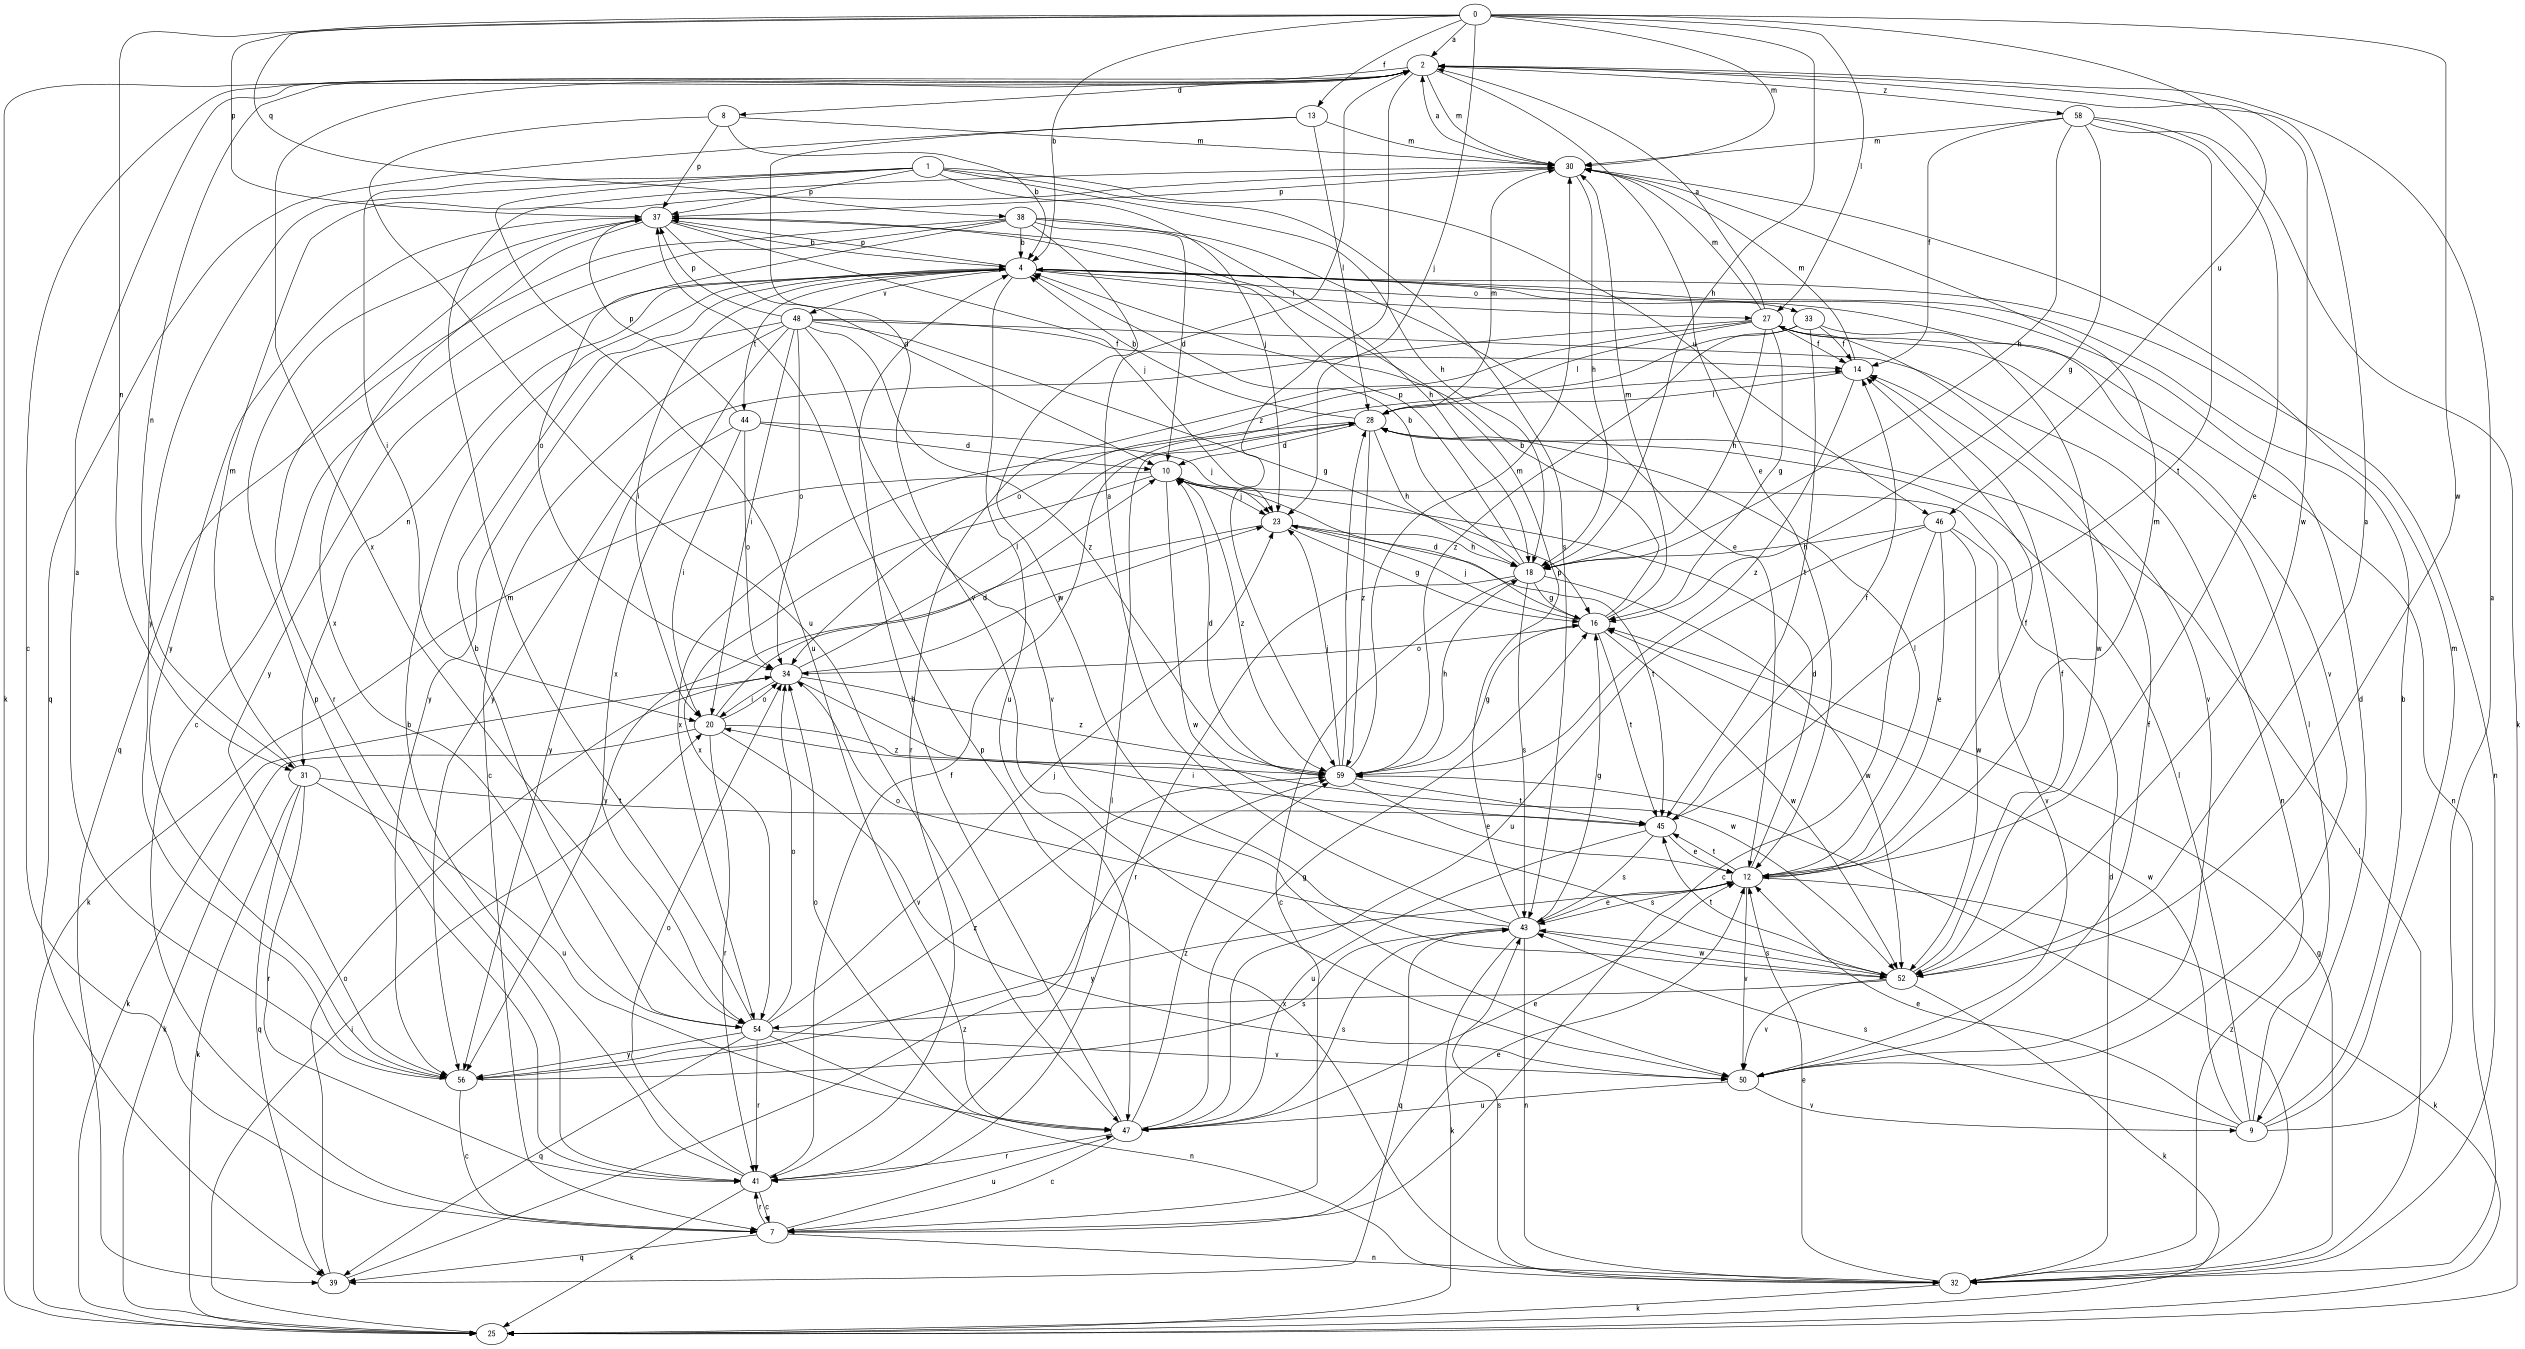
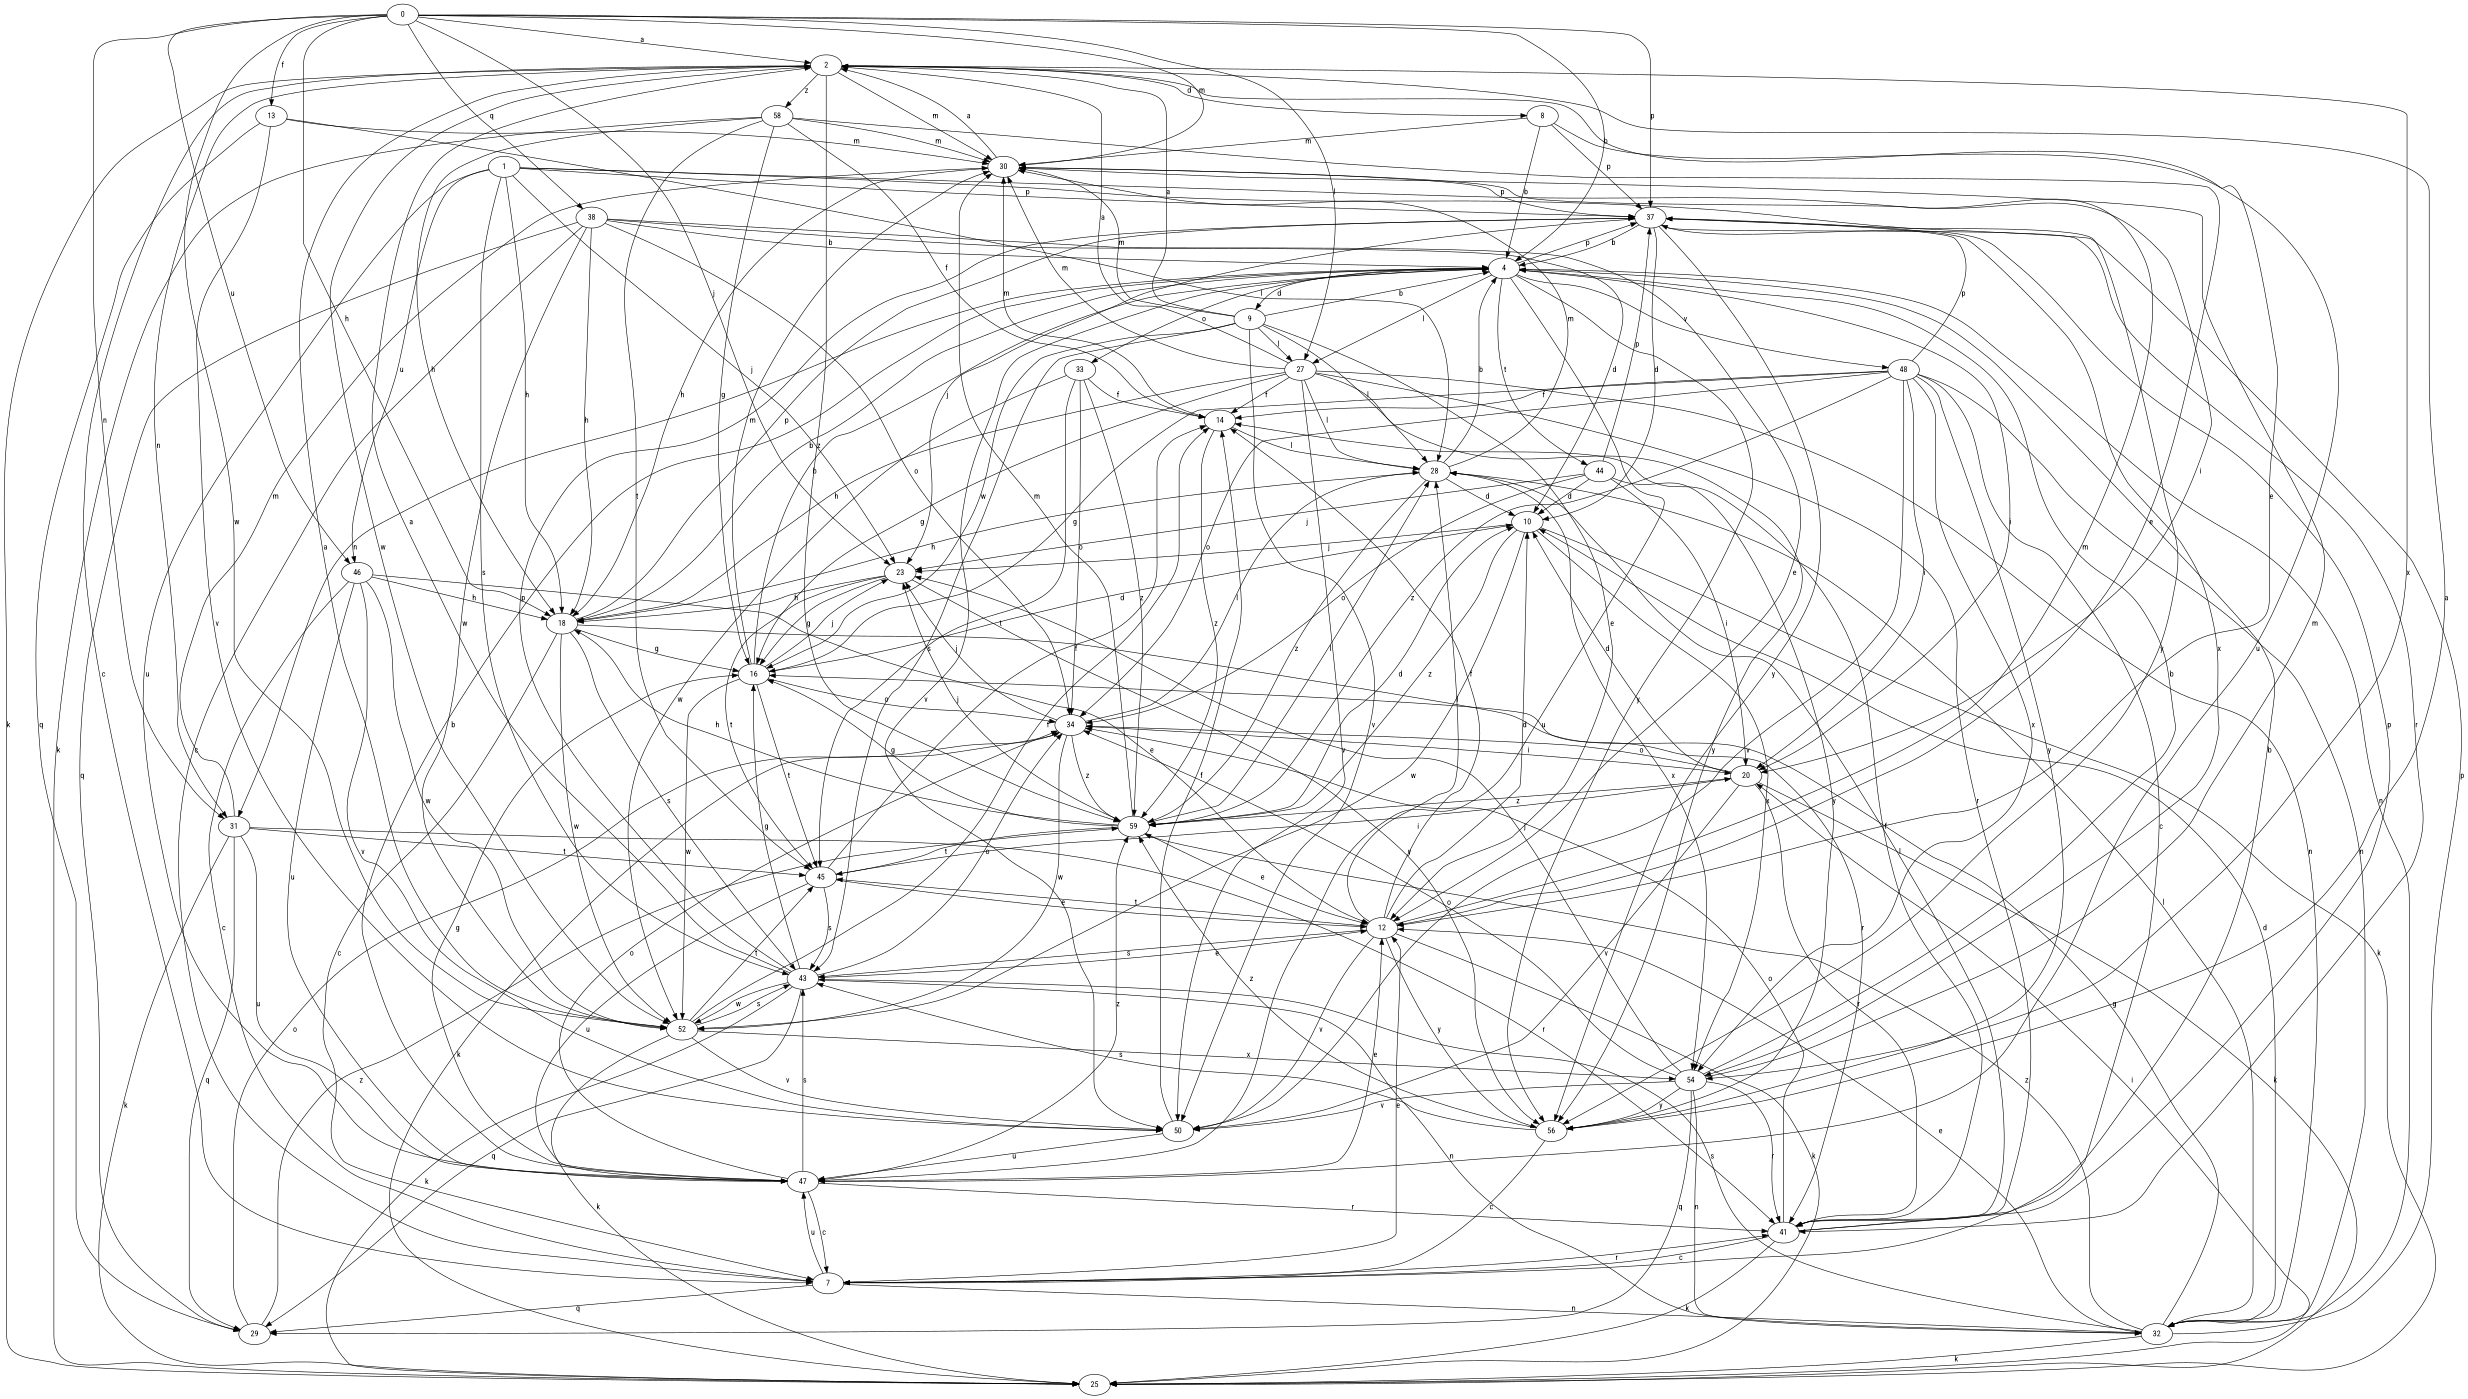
(1990, 1126) -> (1371, 721)
(334, 1283) -> (255, 1334)
